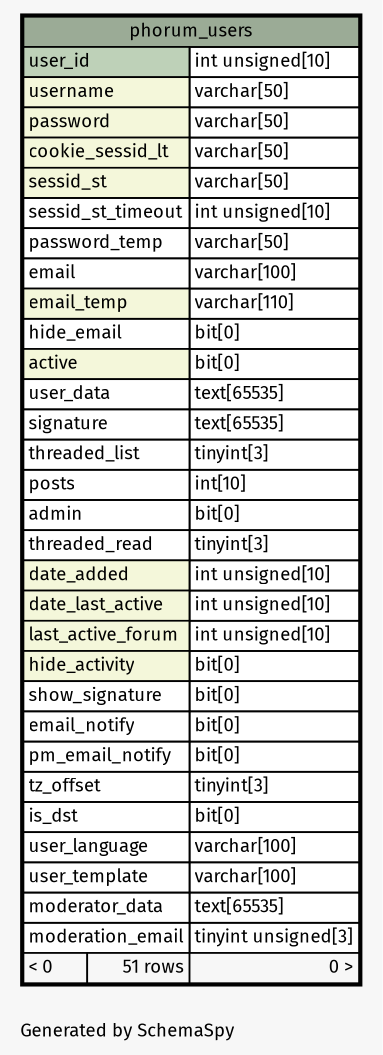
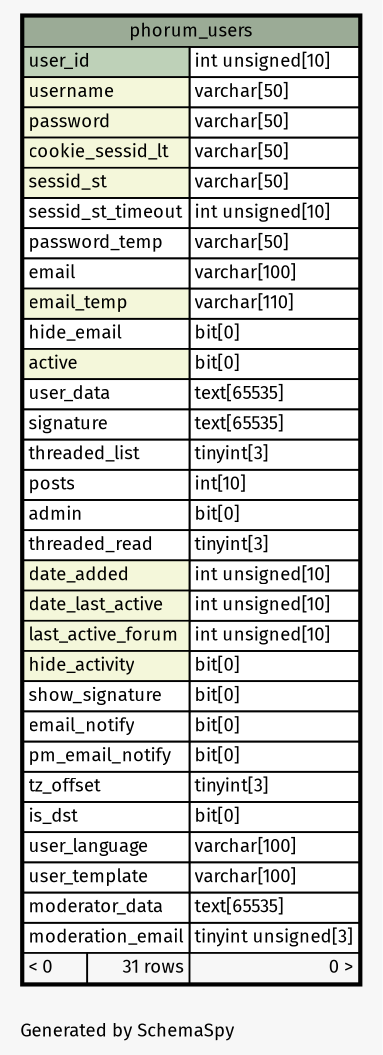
(154, 967) -> (154, 967)
